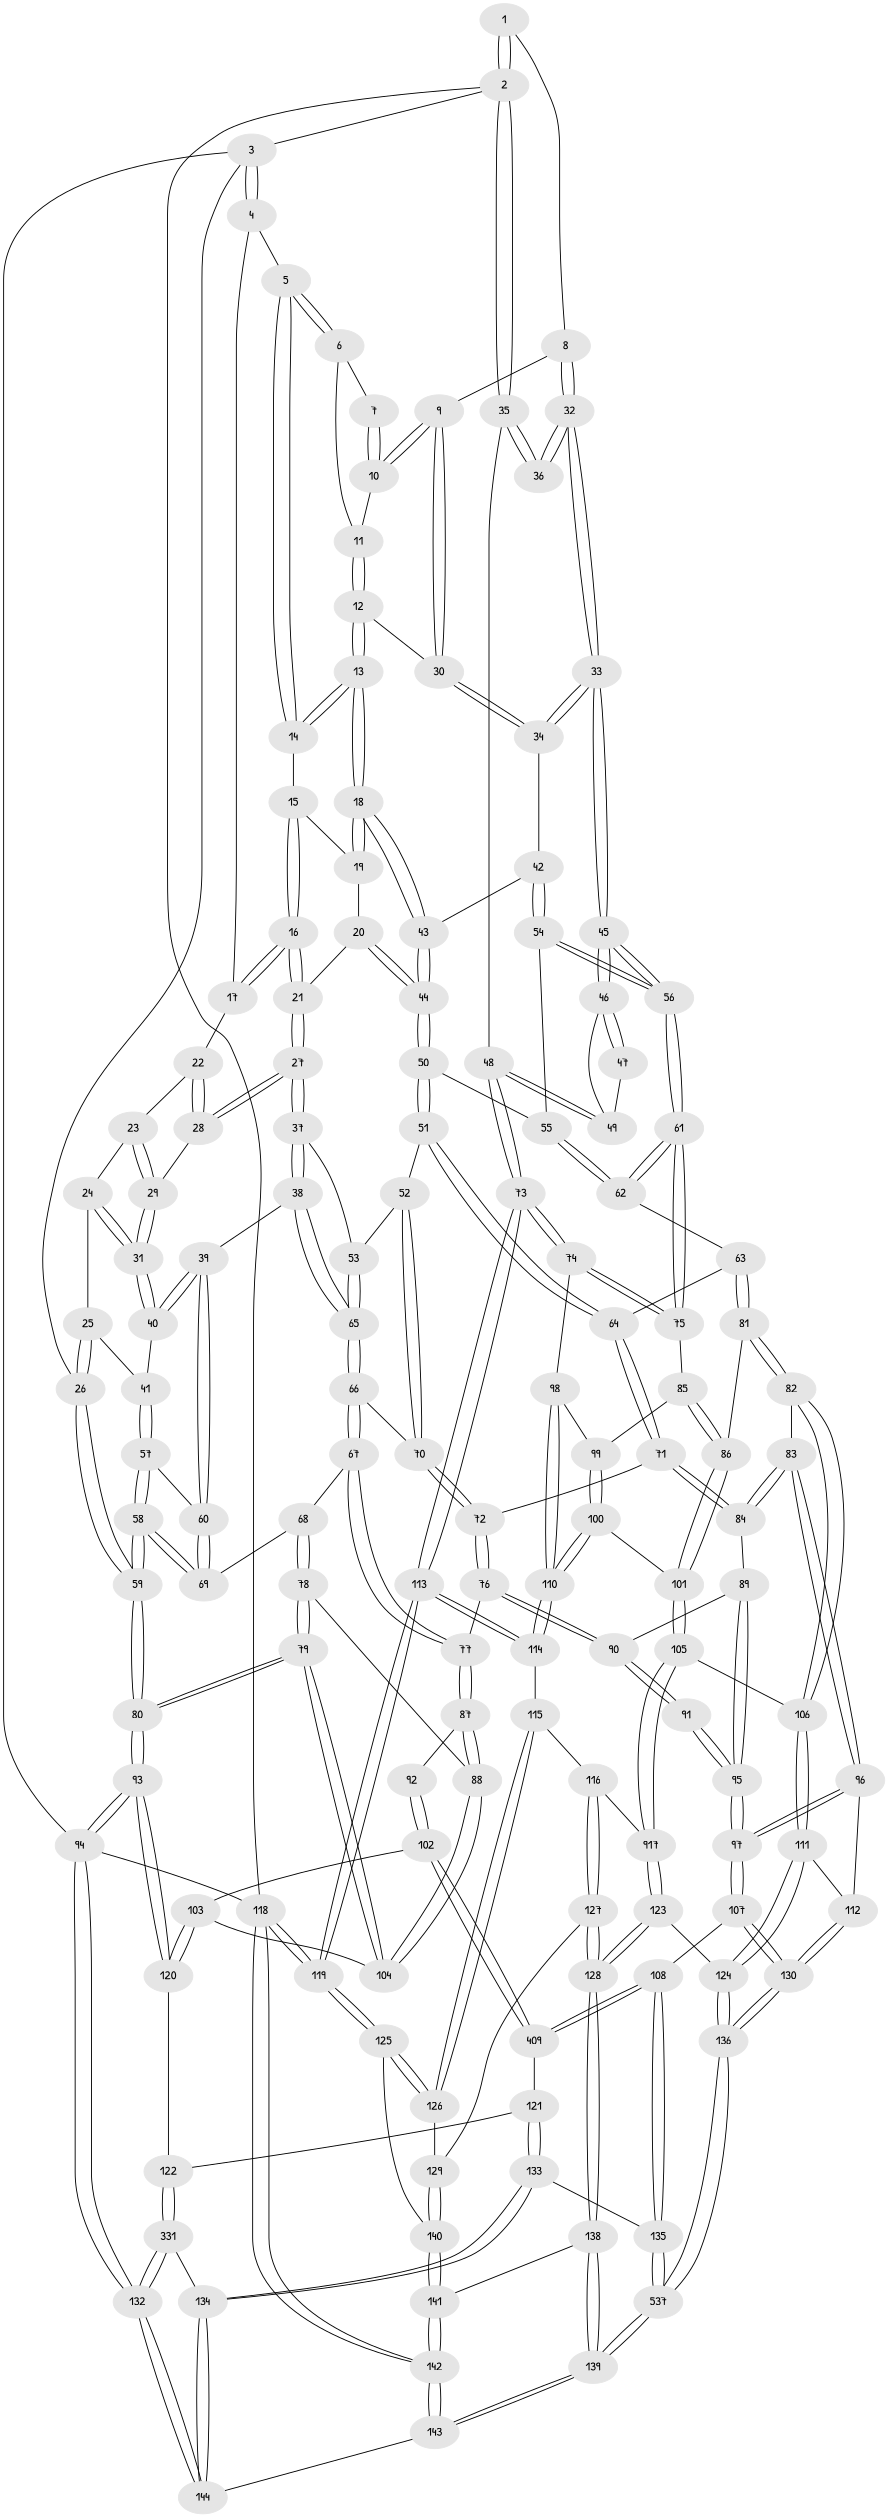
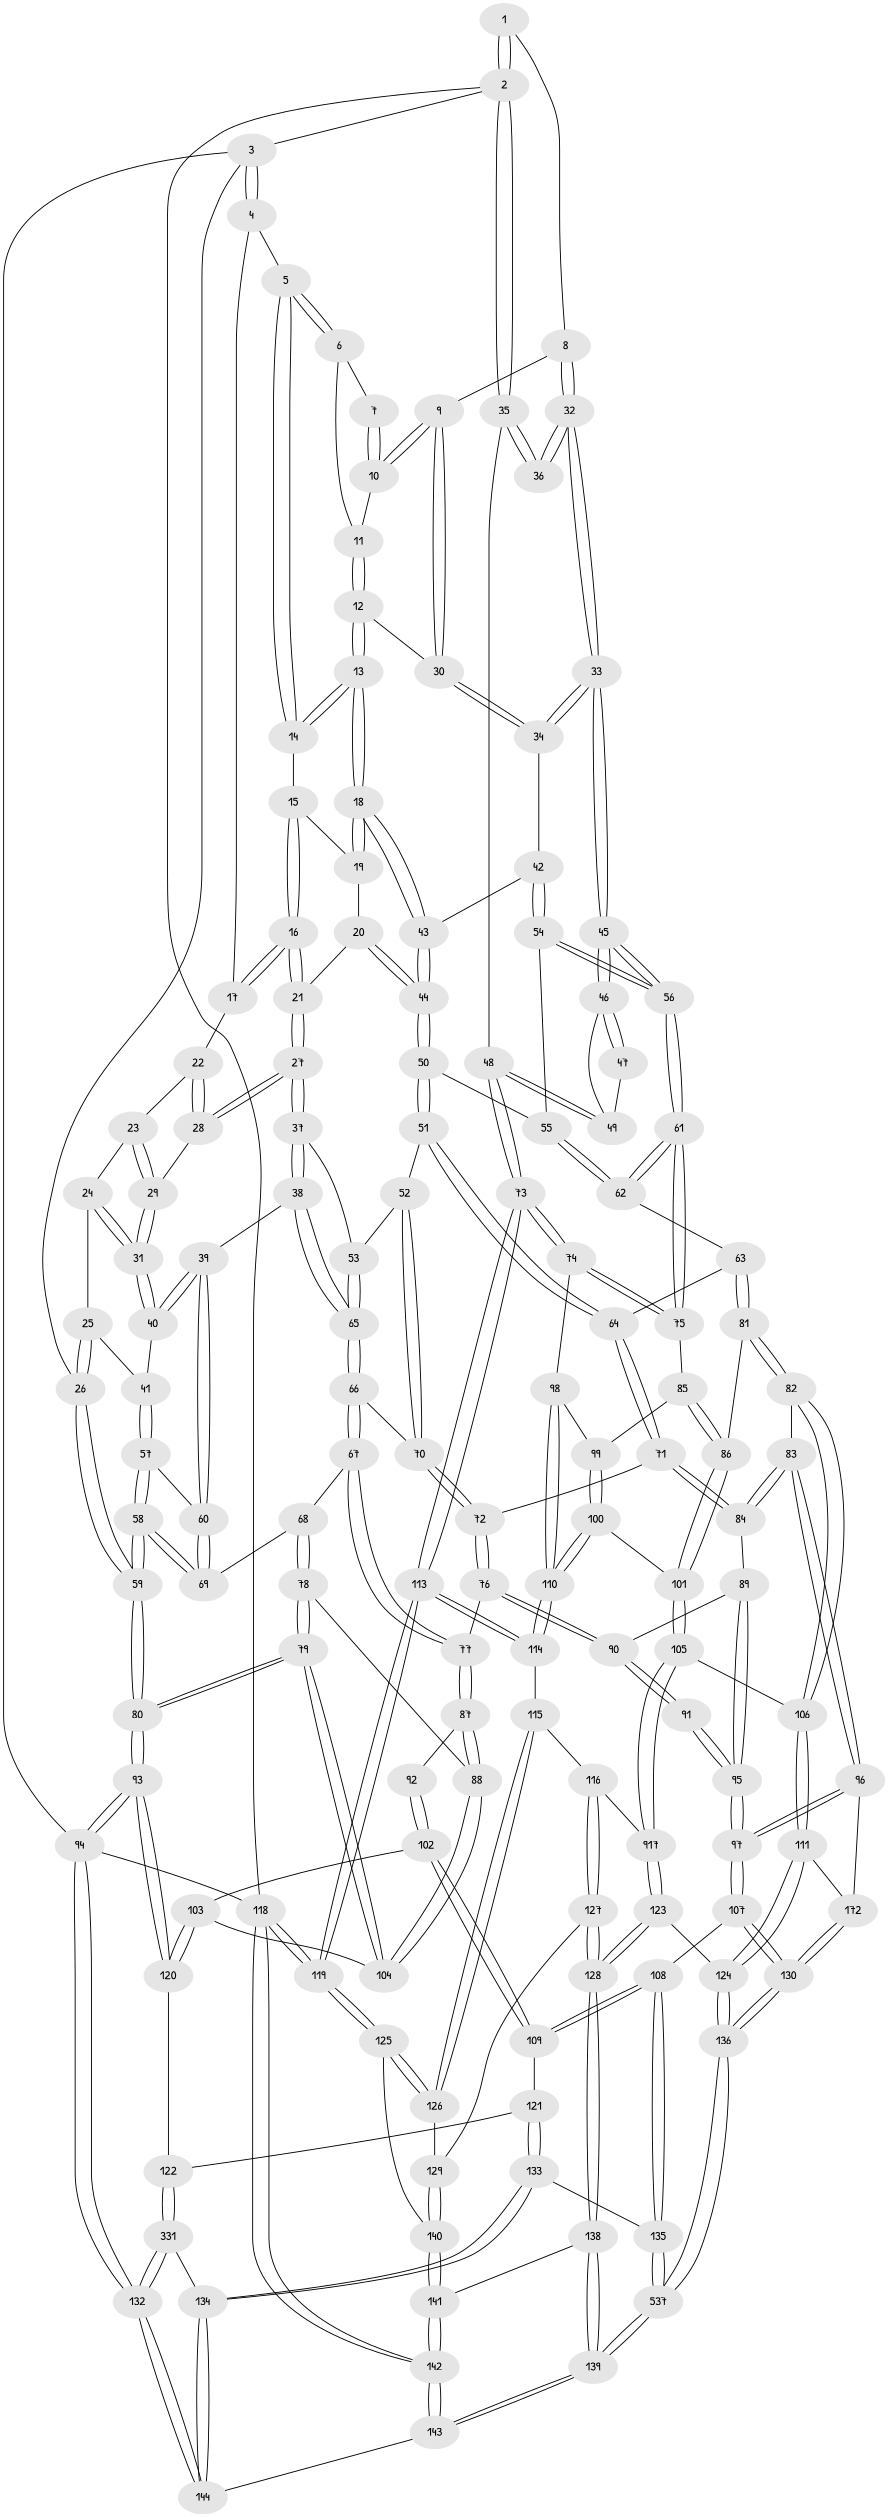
(853, 1911) -> (853, 1911)
(534, 2041) -> (534, 2041)
